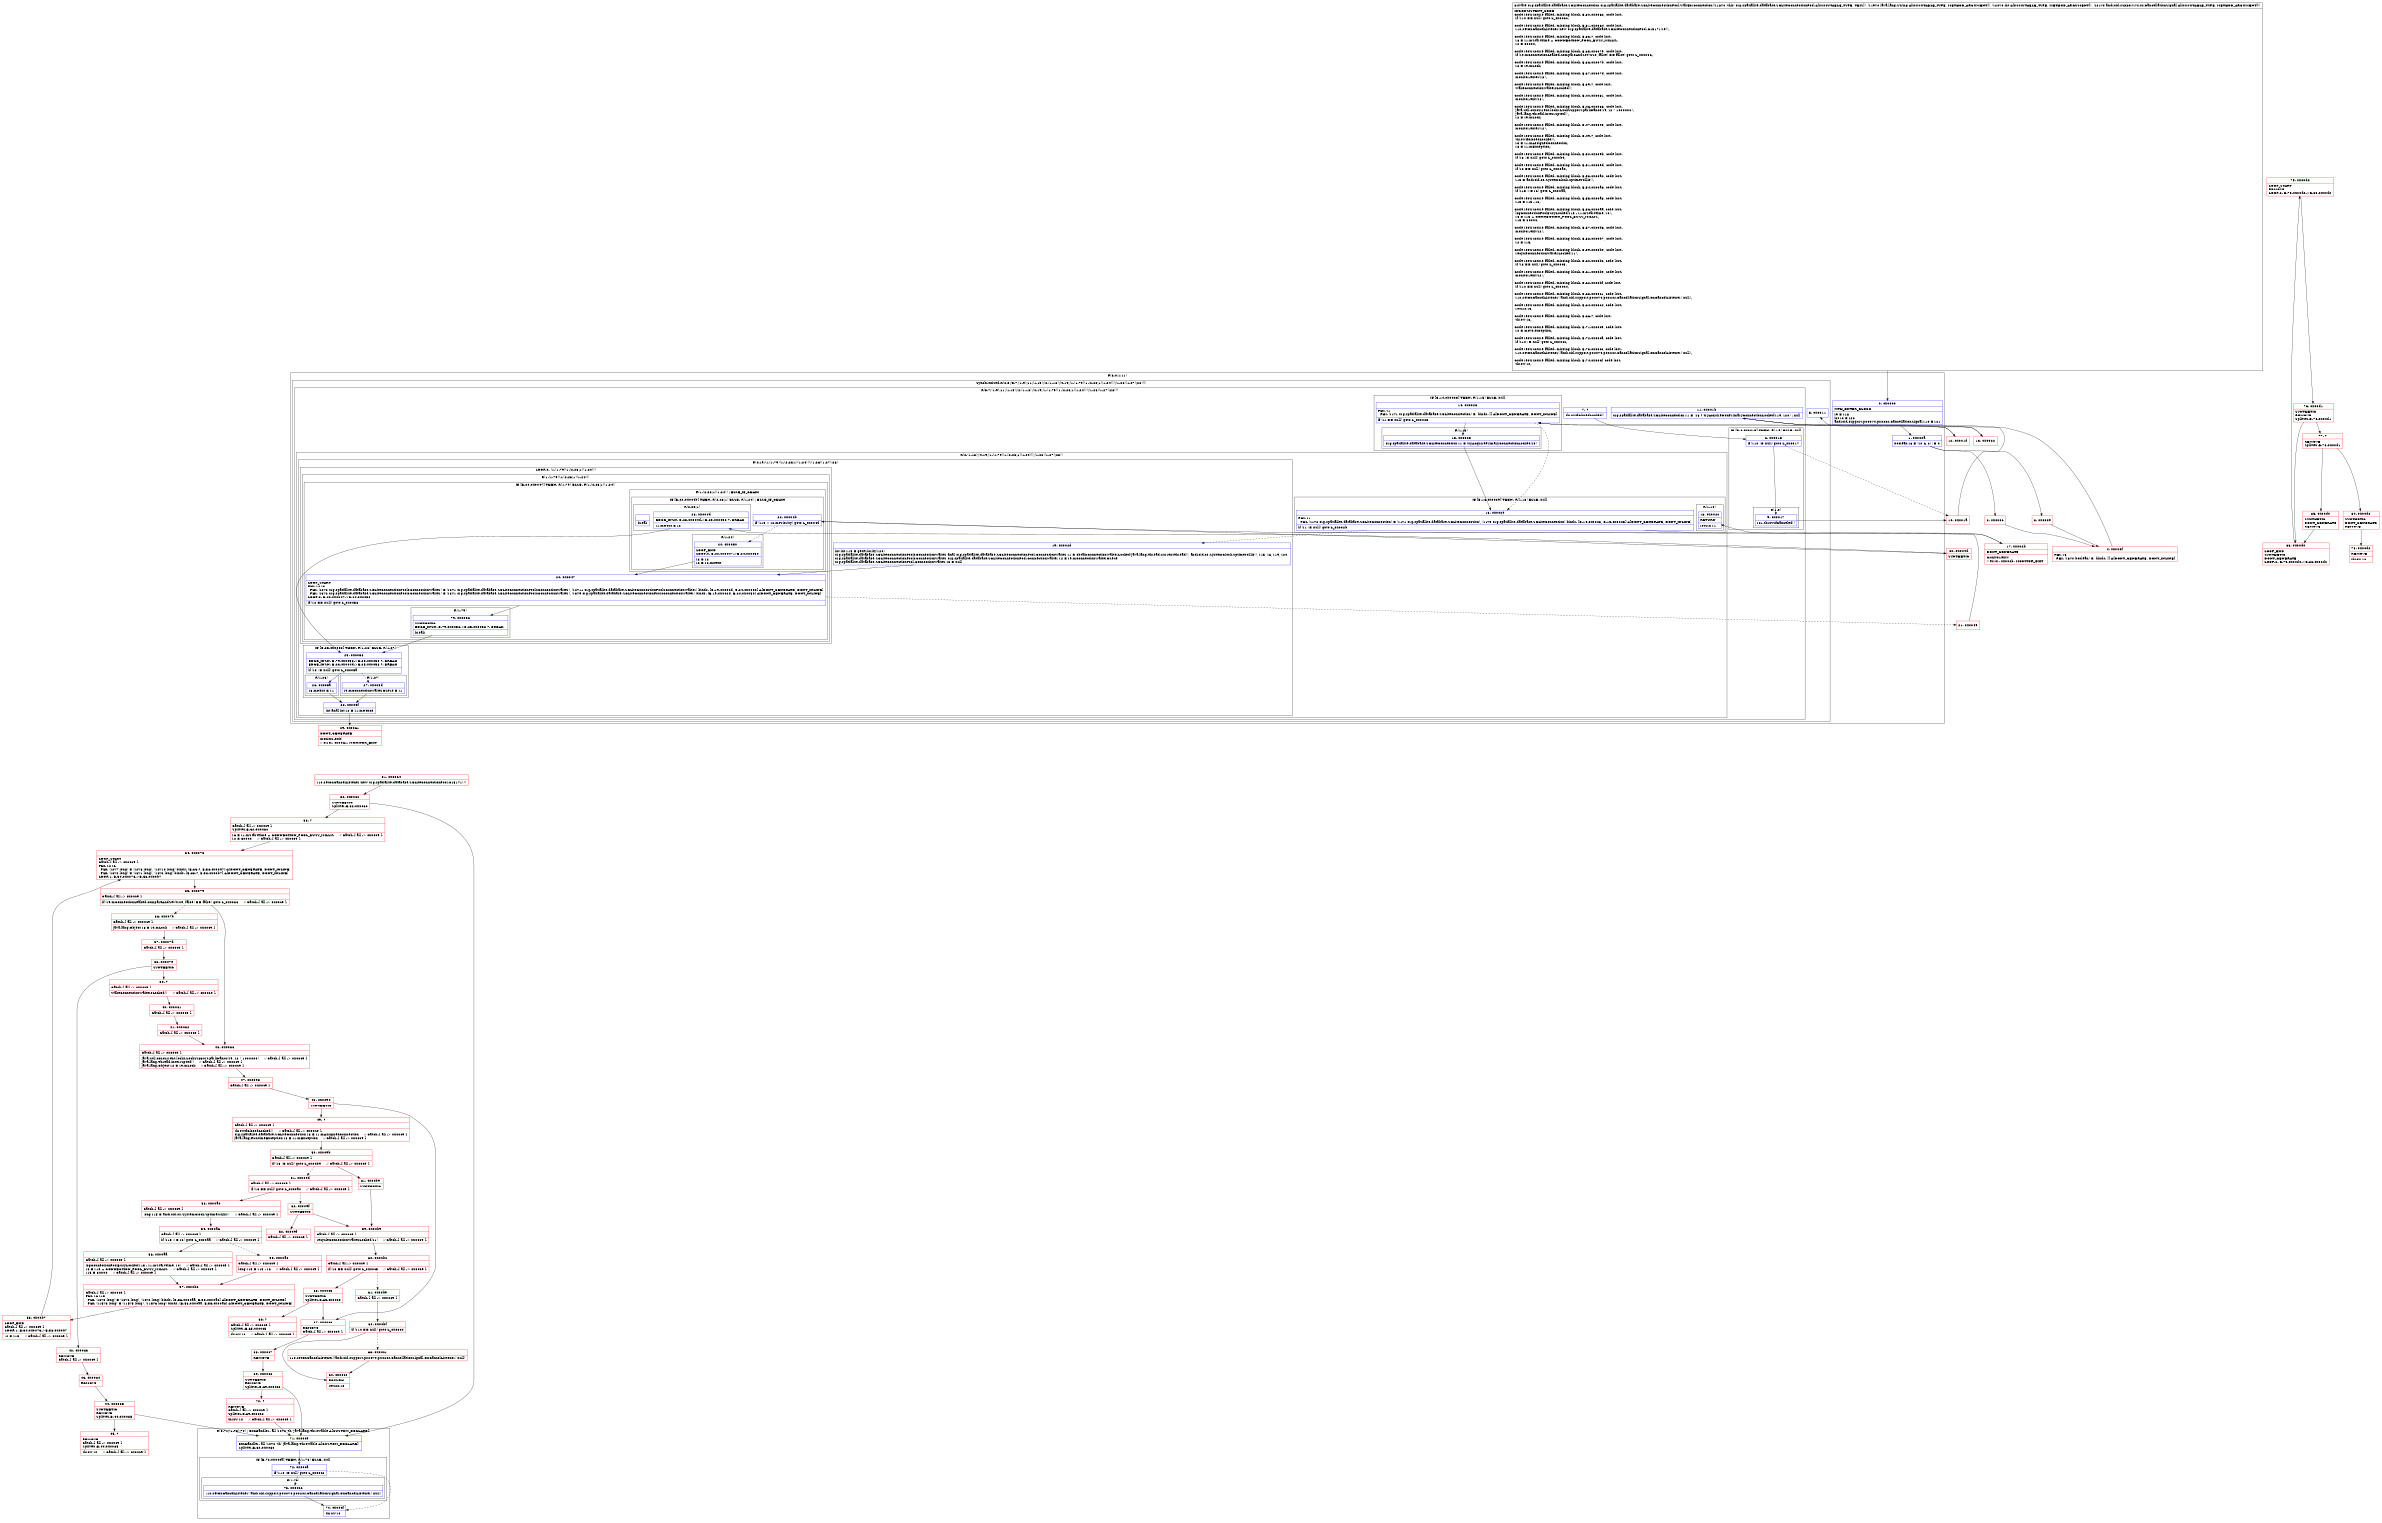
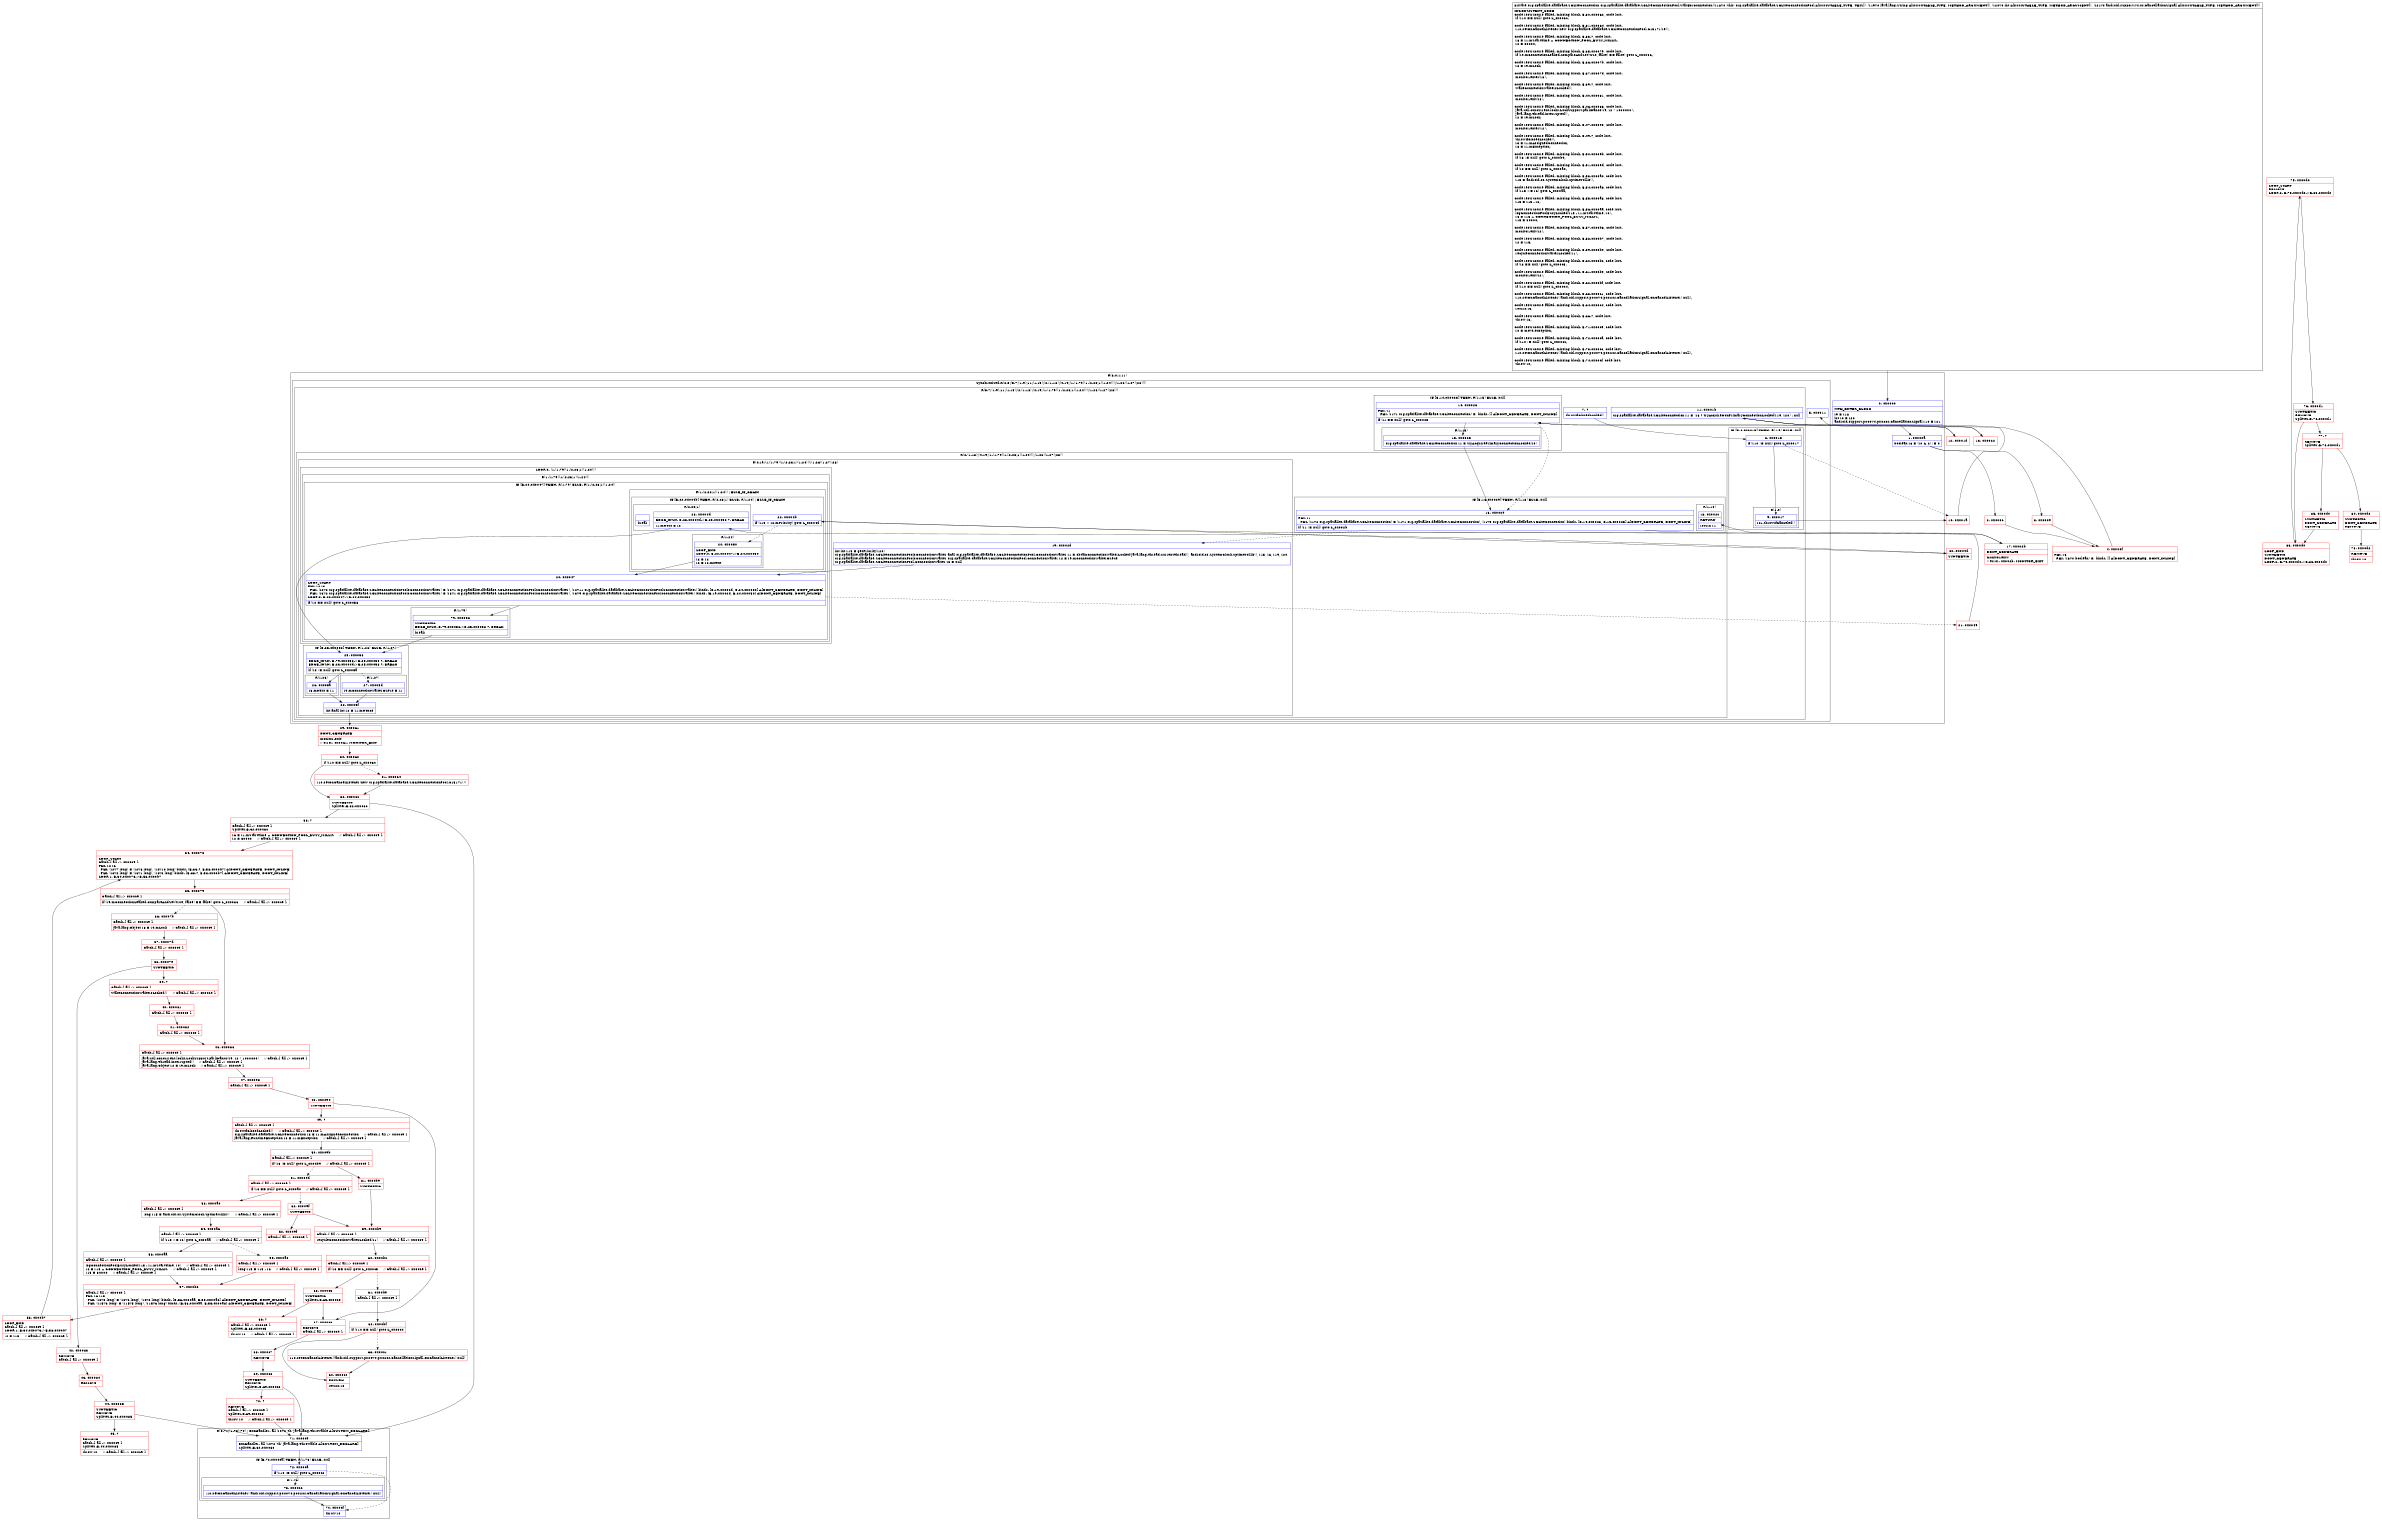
none -> (350, 760)
